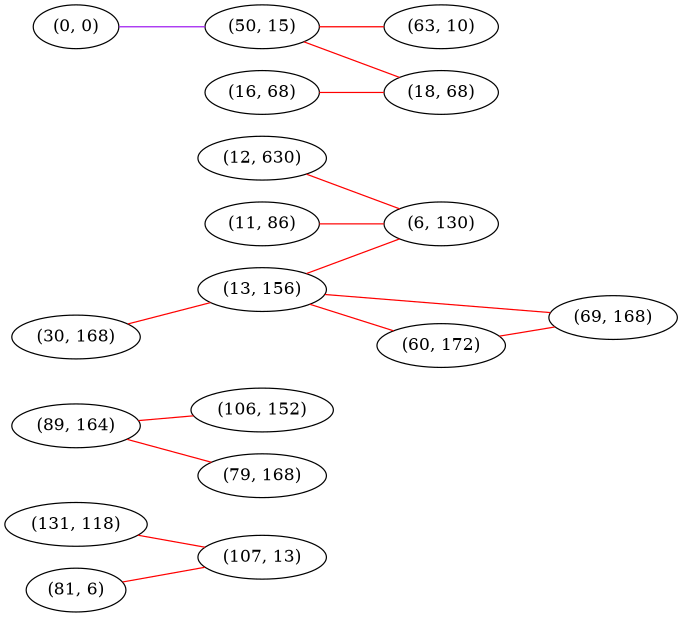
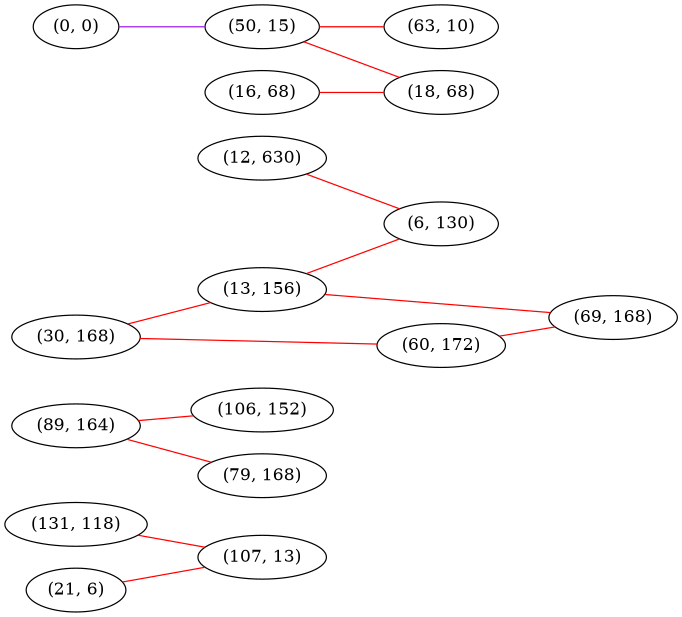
(262, 224) -> none
(352, 318) -> (259, 341)
(76, 590) -> (76, 590)
